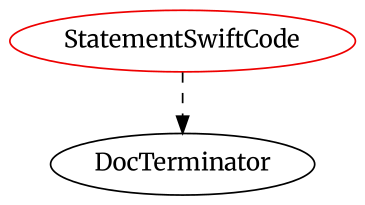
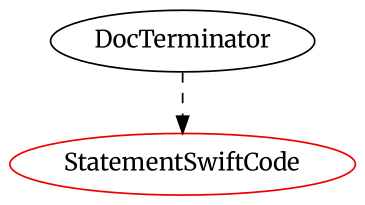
(183, 94) -> (183, 94)
